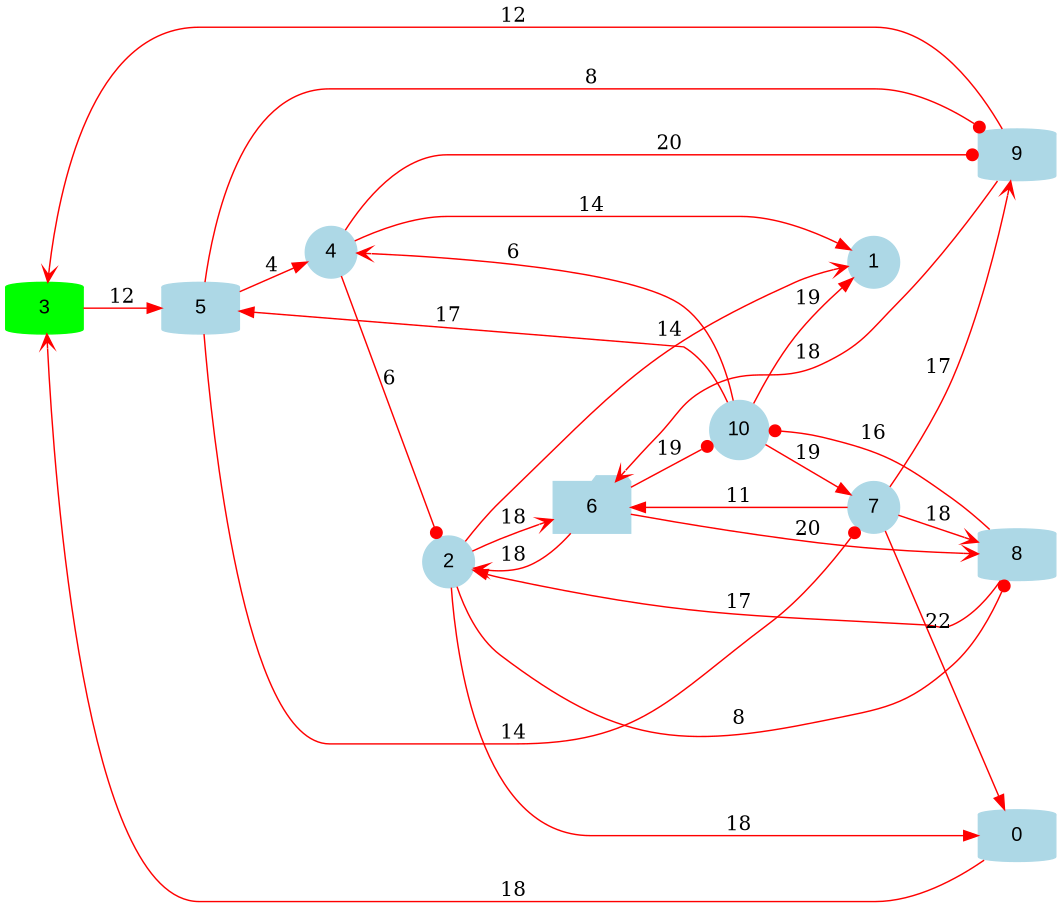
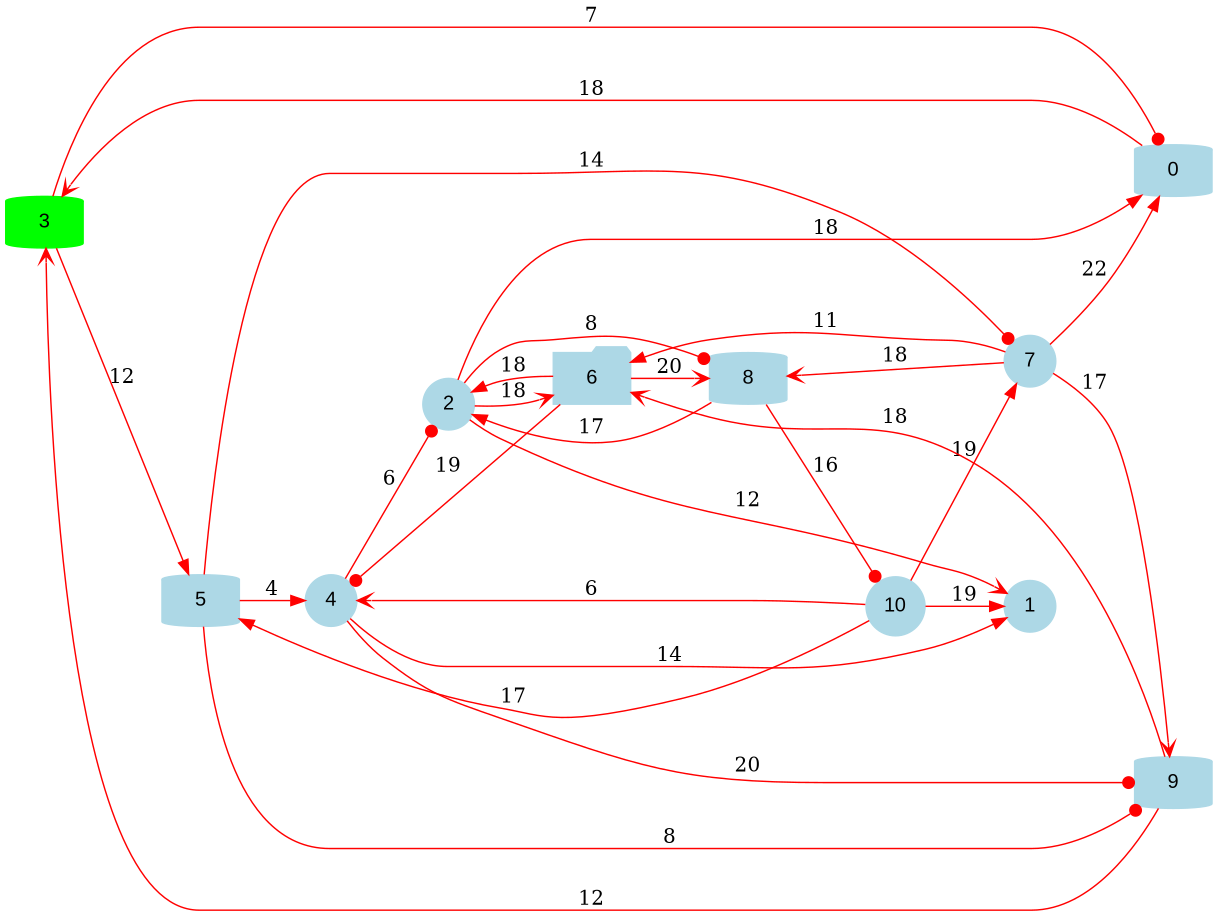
none -> (582, 27)
(670, 330) -> (748, 501)
(666, 468) -> (460, 490)
(534, 563) -> (519, 378)
